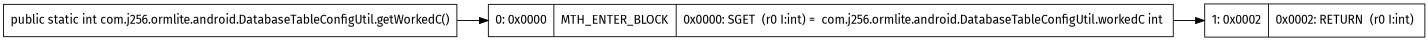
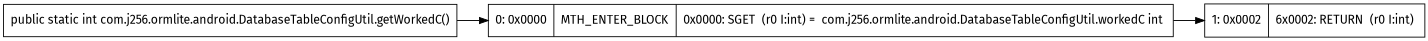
(1347, 20) -> (1347, 20)
